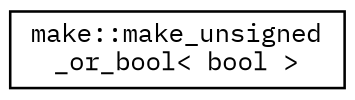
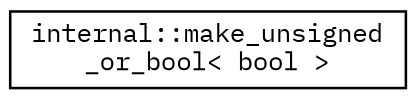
(177, 50) -> (208, 50)
